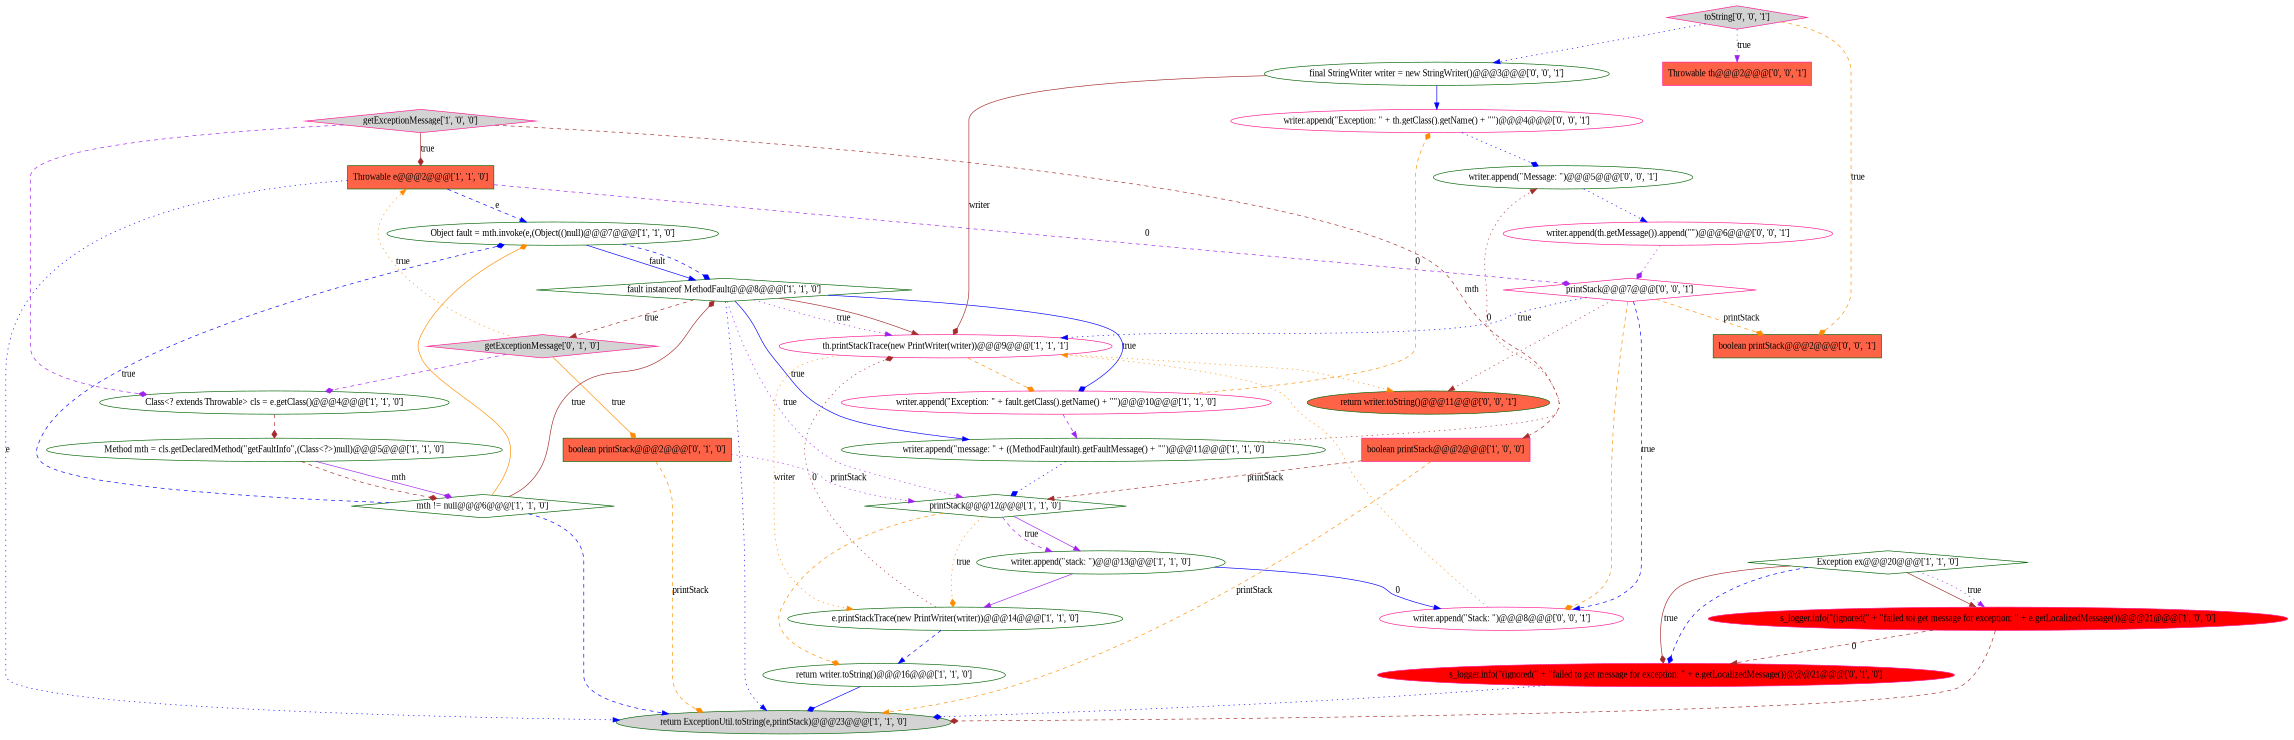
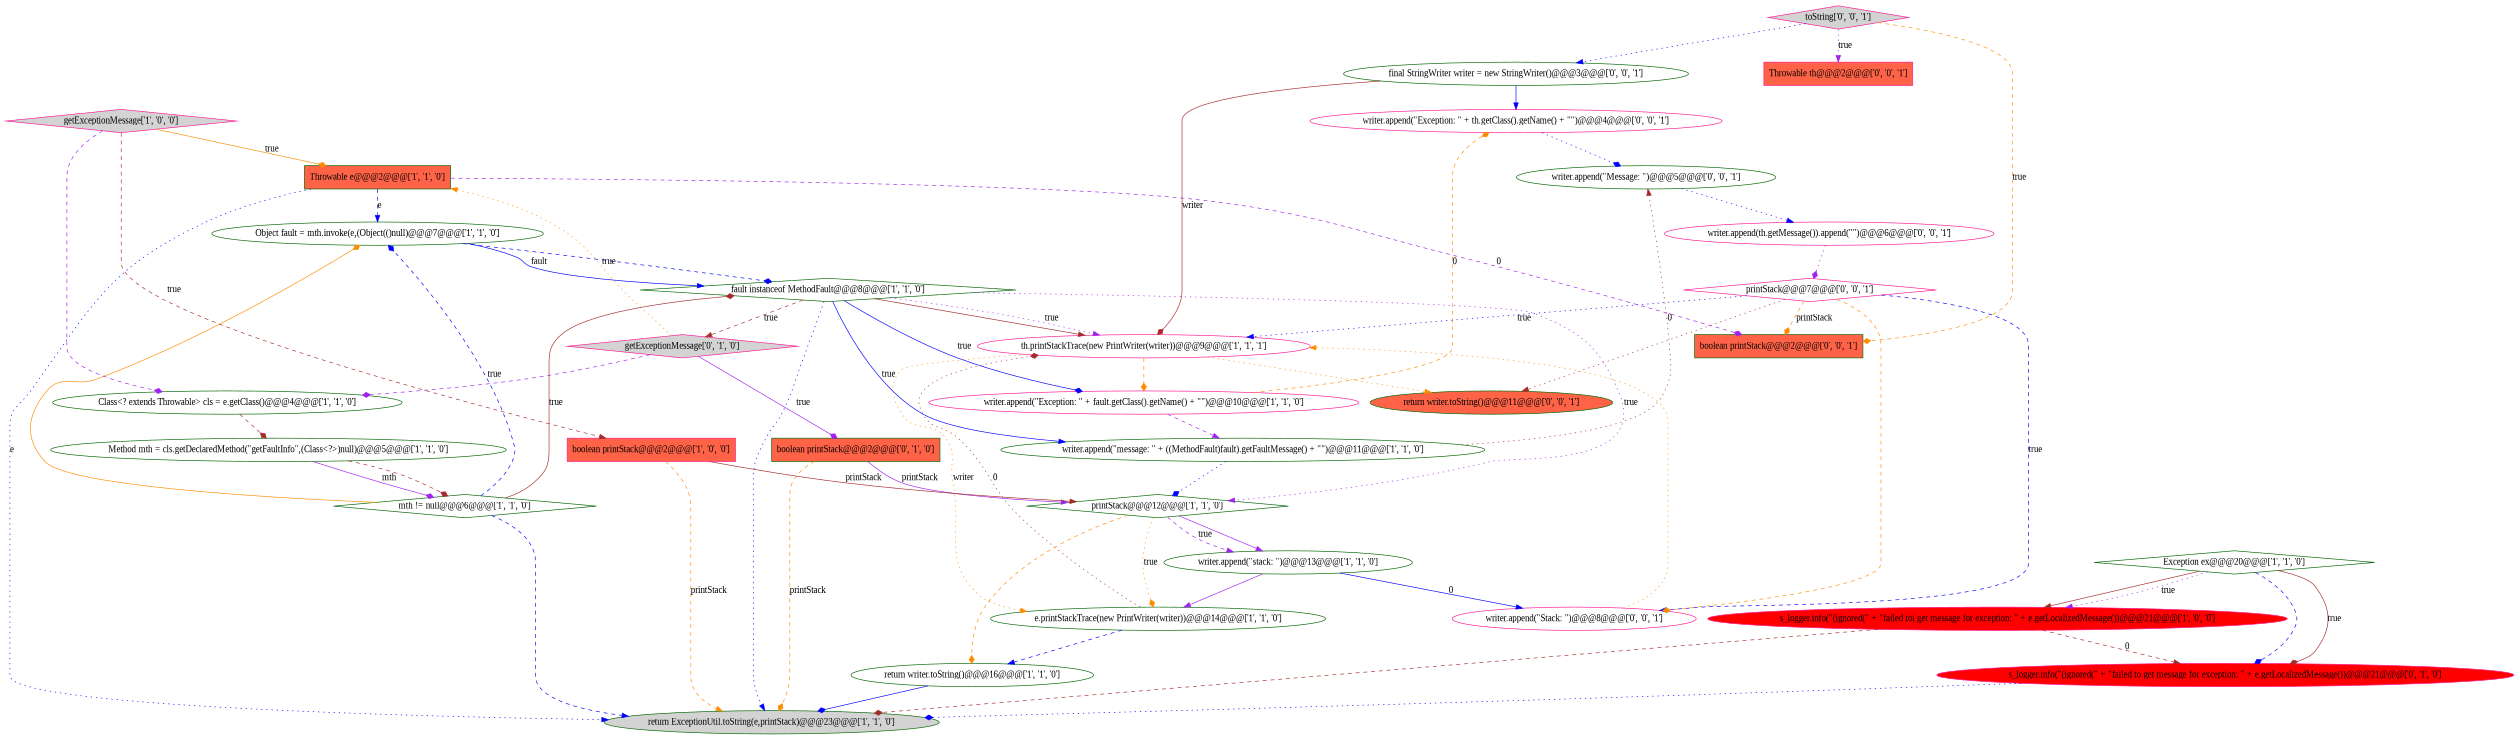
(421, 145) -> (237, 147)
(1028, 234) -> (1101, 192)
(1472, 290) -> (174, 290)
(591, 395) -> (764, 395)
(821, 476) -> (911, 486)
(1208, 480) -> (889, 488)
